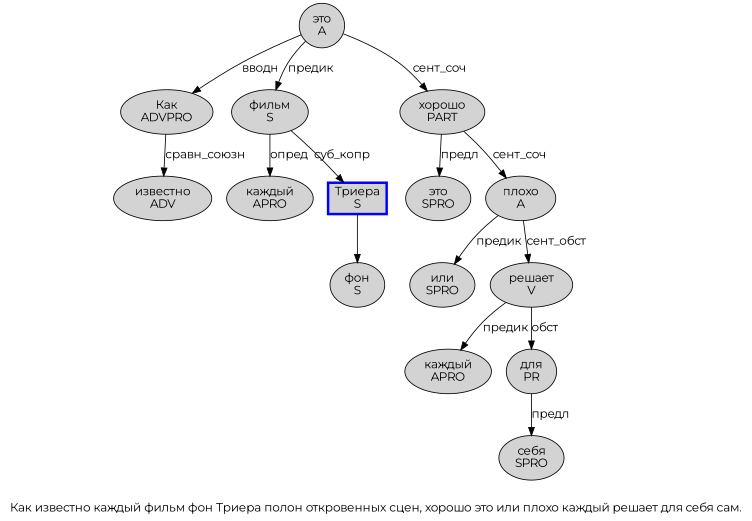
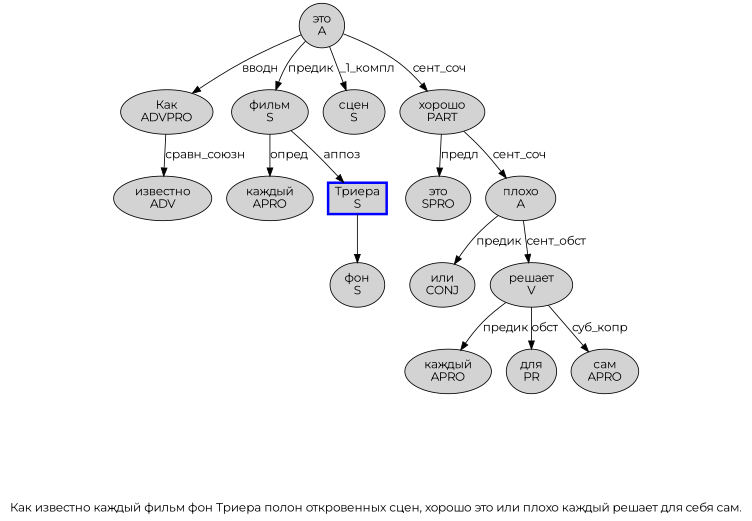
none -> (354, 112)
(342, 155) -> (342, 155)
(442, 285) -> (442, 285)
none -> (605, 371)
(531, 458) -> none
